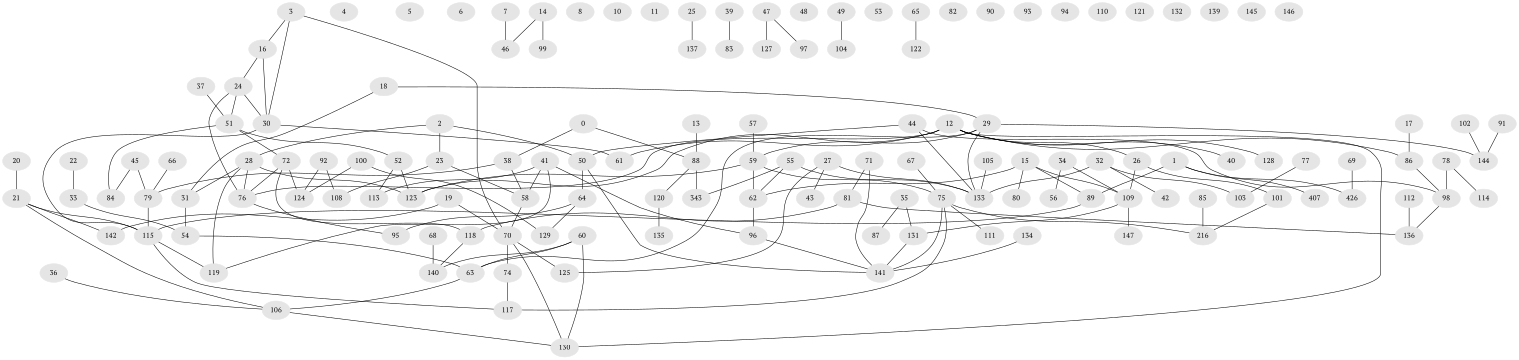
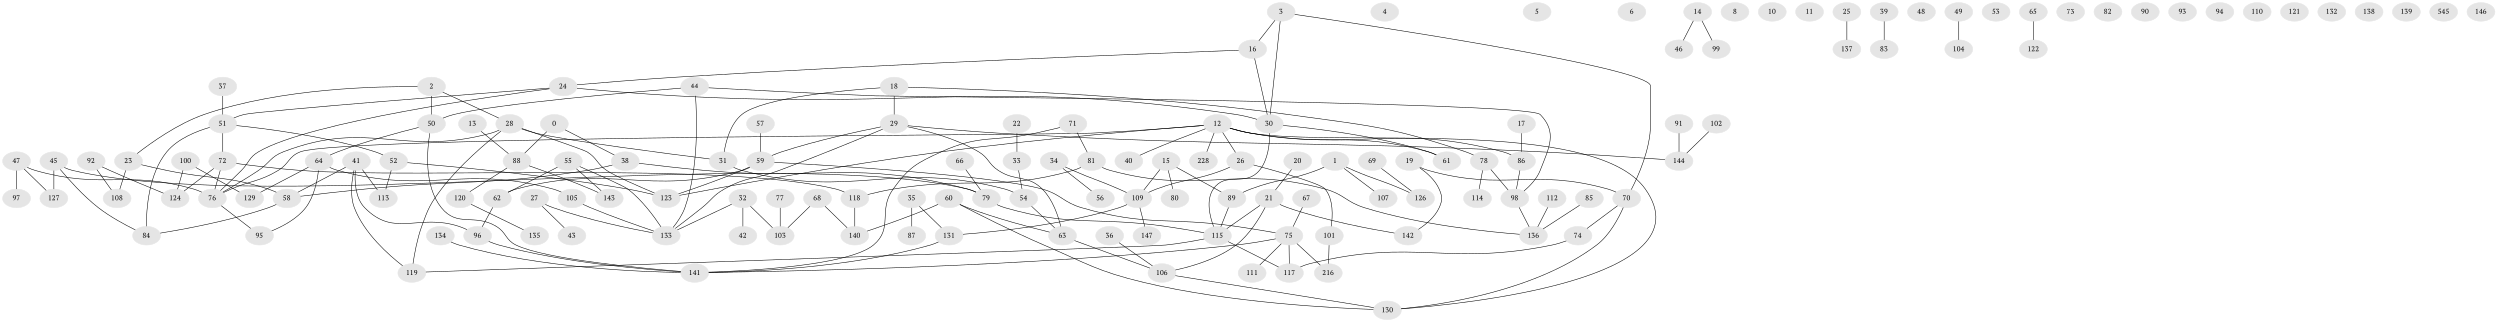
(506, 12) -> none
(1252, 12) -> (2444, 12)
none -> (2071, 12)
none -> (2369, 12)
none -> (1193, 104)
(1269, 161) -> (1203, 161)
none -> (54, 180)
none -> (114, 180)
none -> (404, 180)
(866, 183) -> none
(696, 198) -> (609, 198)
(1315, 198) -> (1383, 198)
(1352, 198) -> (1421, 198)
(517, 217) -> (219, 222)
none -> (799, 217)
(1203, 217) -> (1561, 217)
(565, 273) -> none
